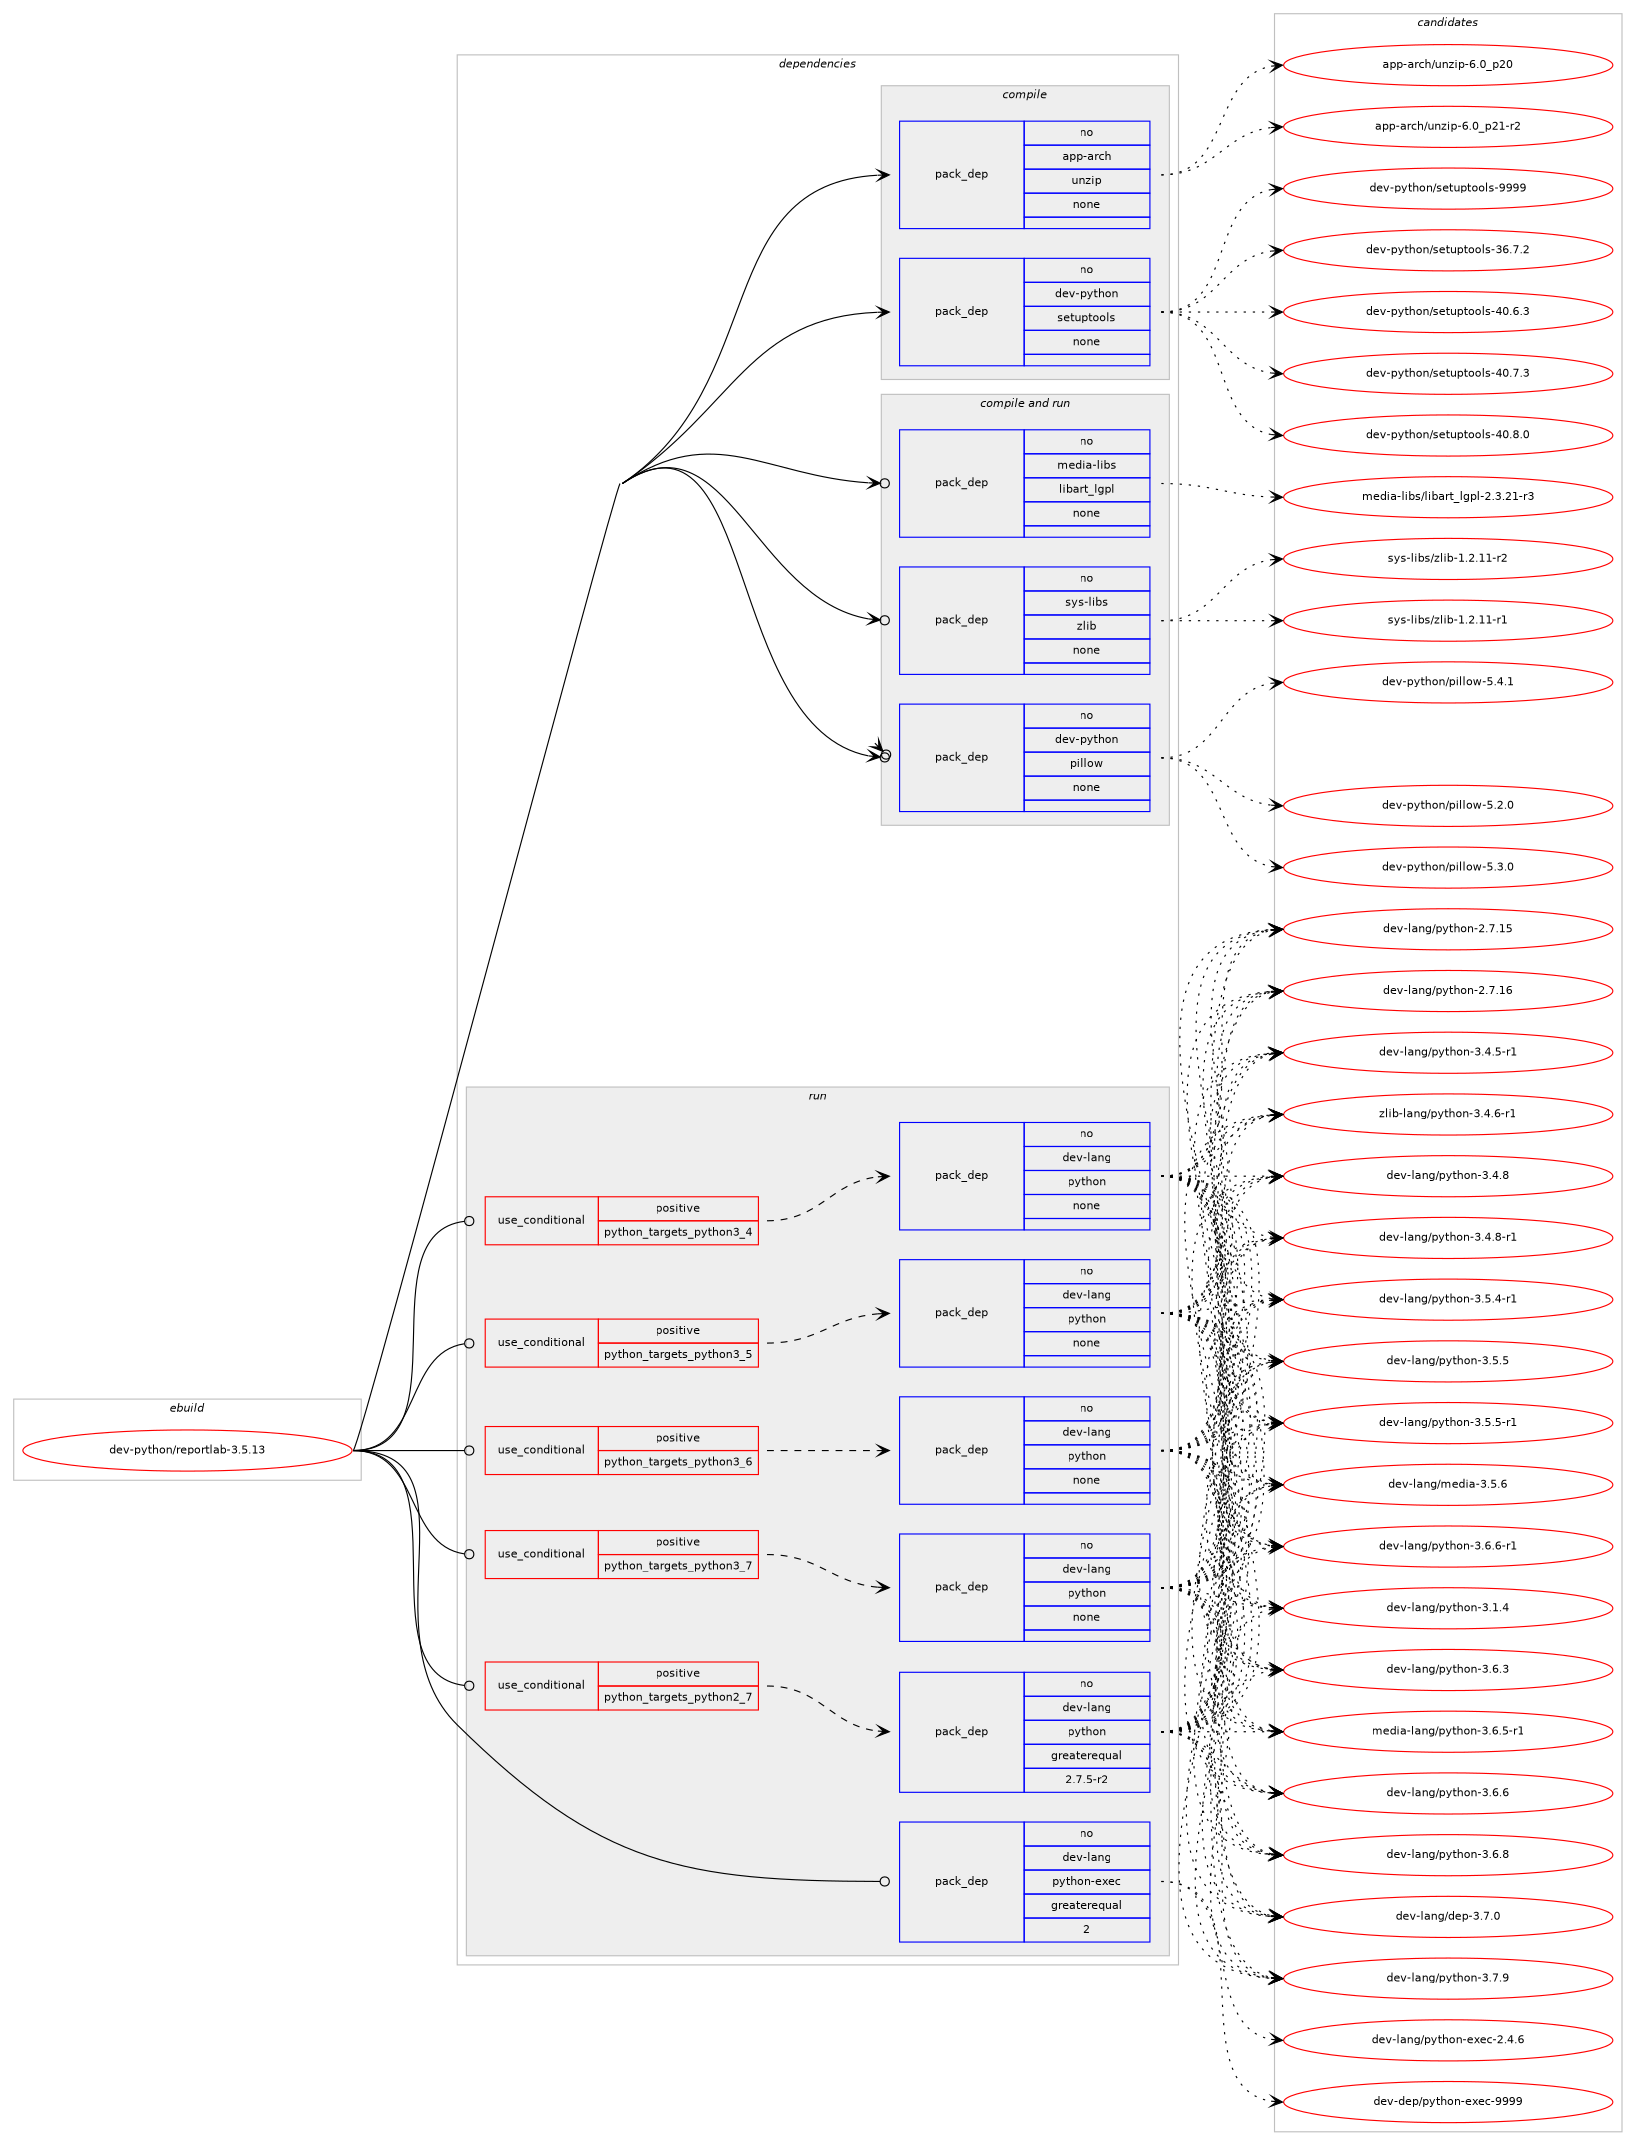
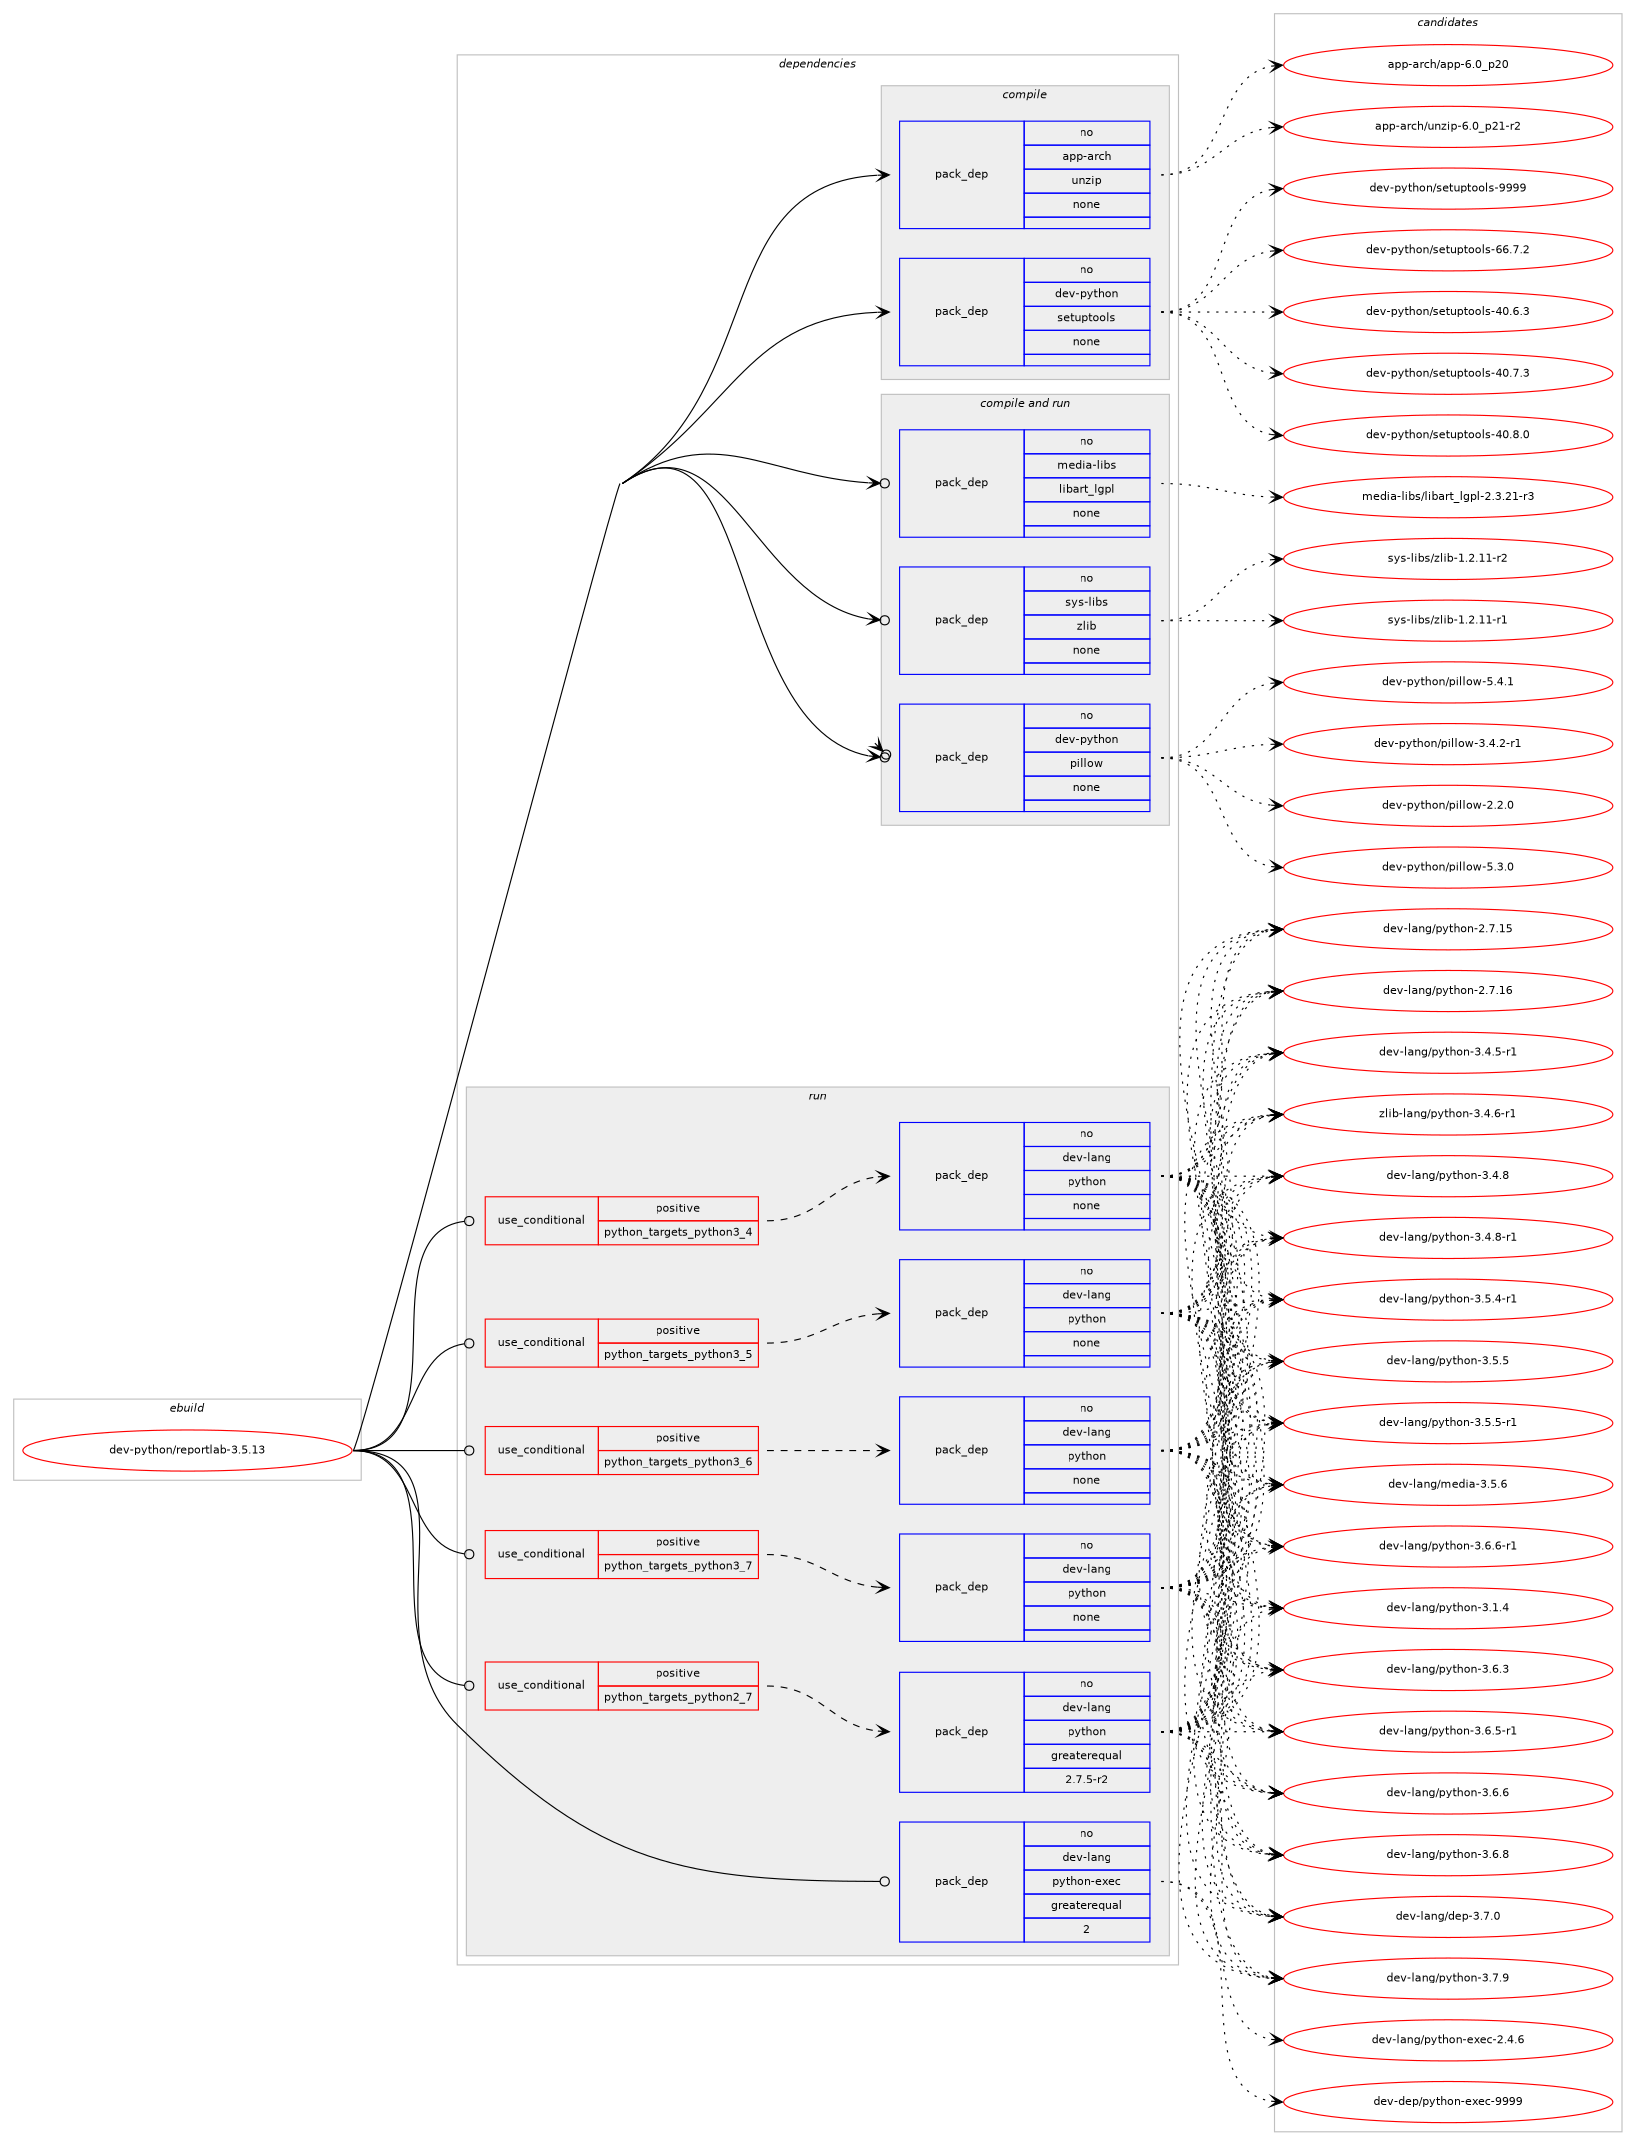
(1448, 65) -> (1448, 65)
(1448, 250) -> (1448, 250)
none -> (1448, 744)
(1448, 806) -> (1448, 806)
(1448, 1732) -> (1448, 1732)
